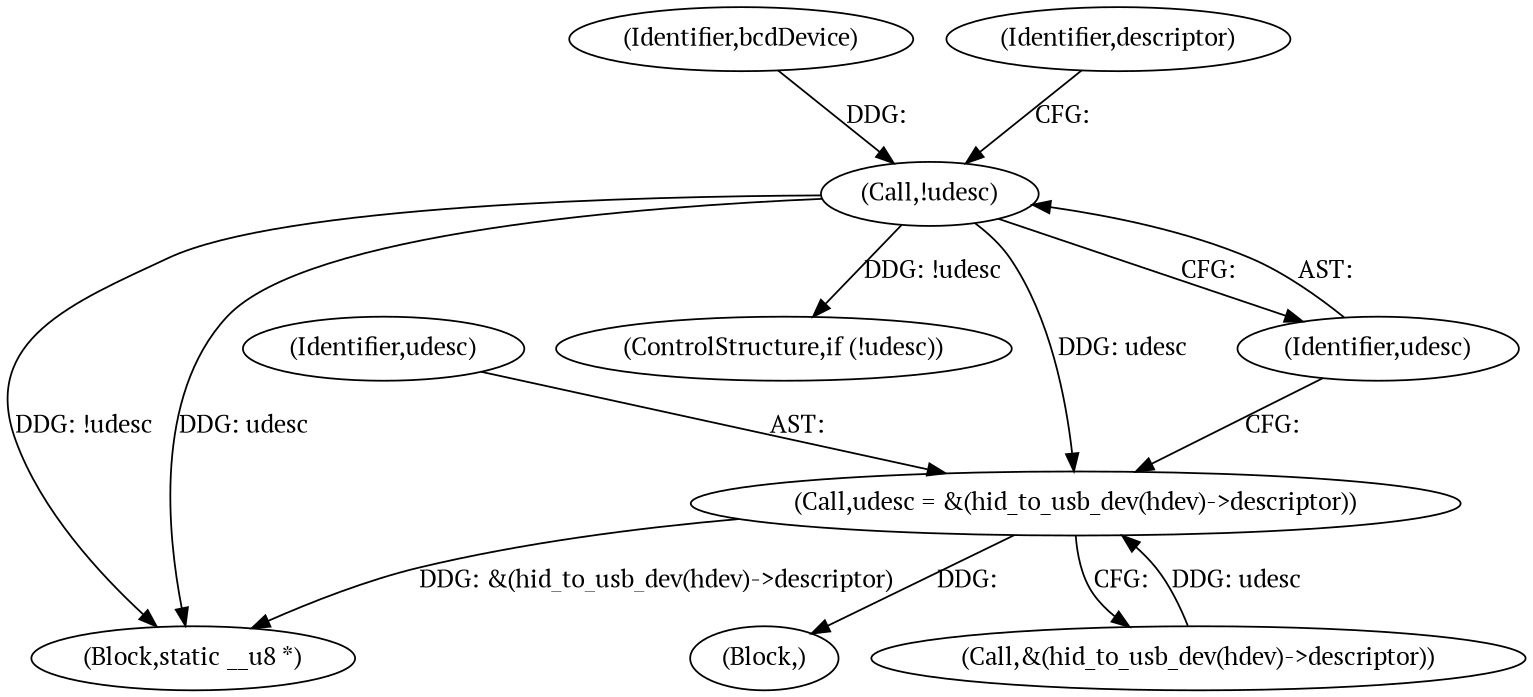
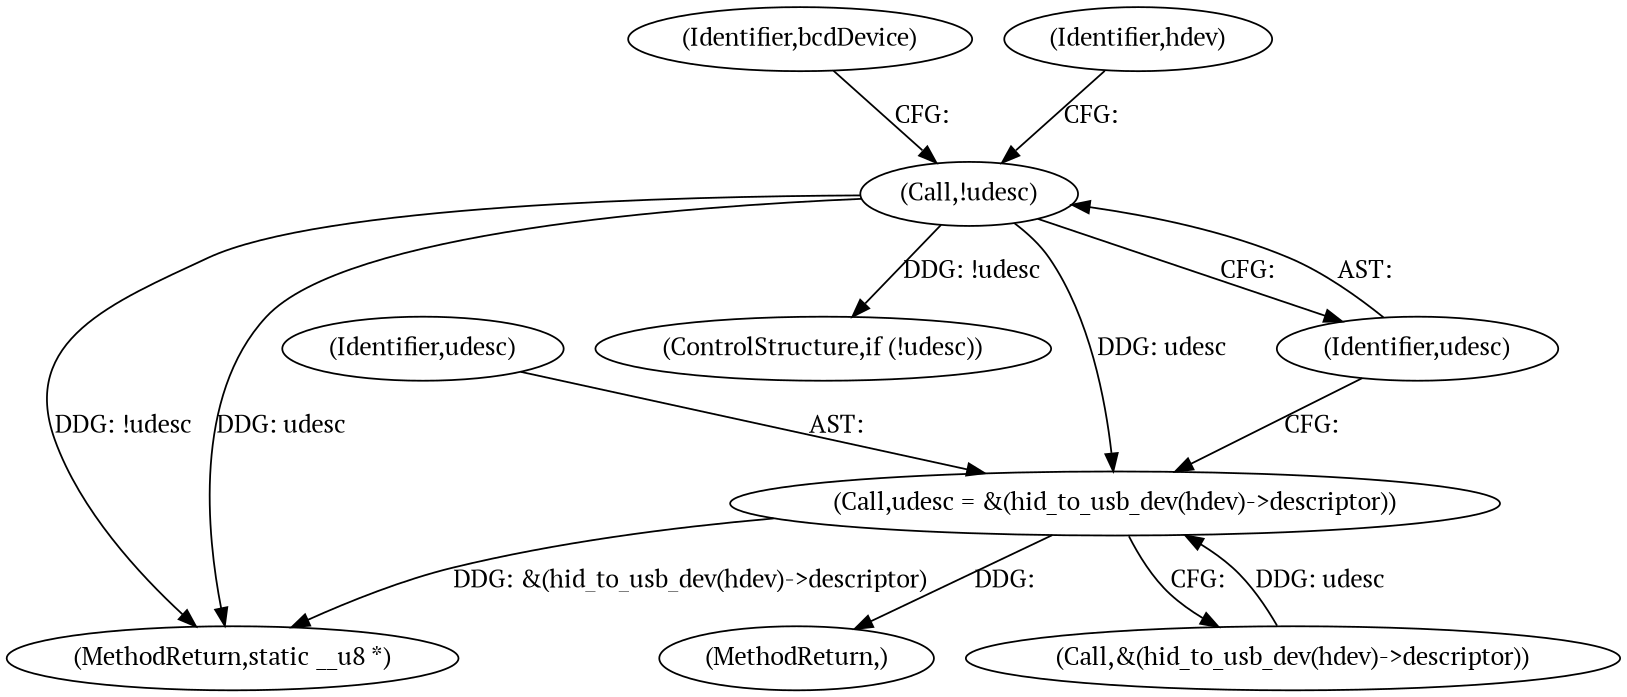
(1118, 39) -> (1138, 39)
(880, 117) -> (926, 117)
(193, 658) -> (233, 658)
(764, 658) -> (797, 658)
